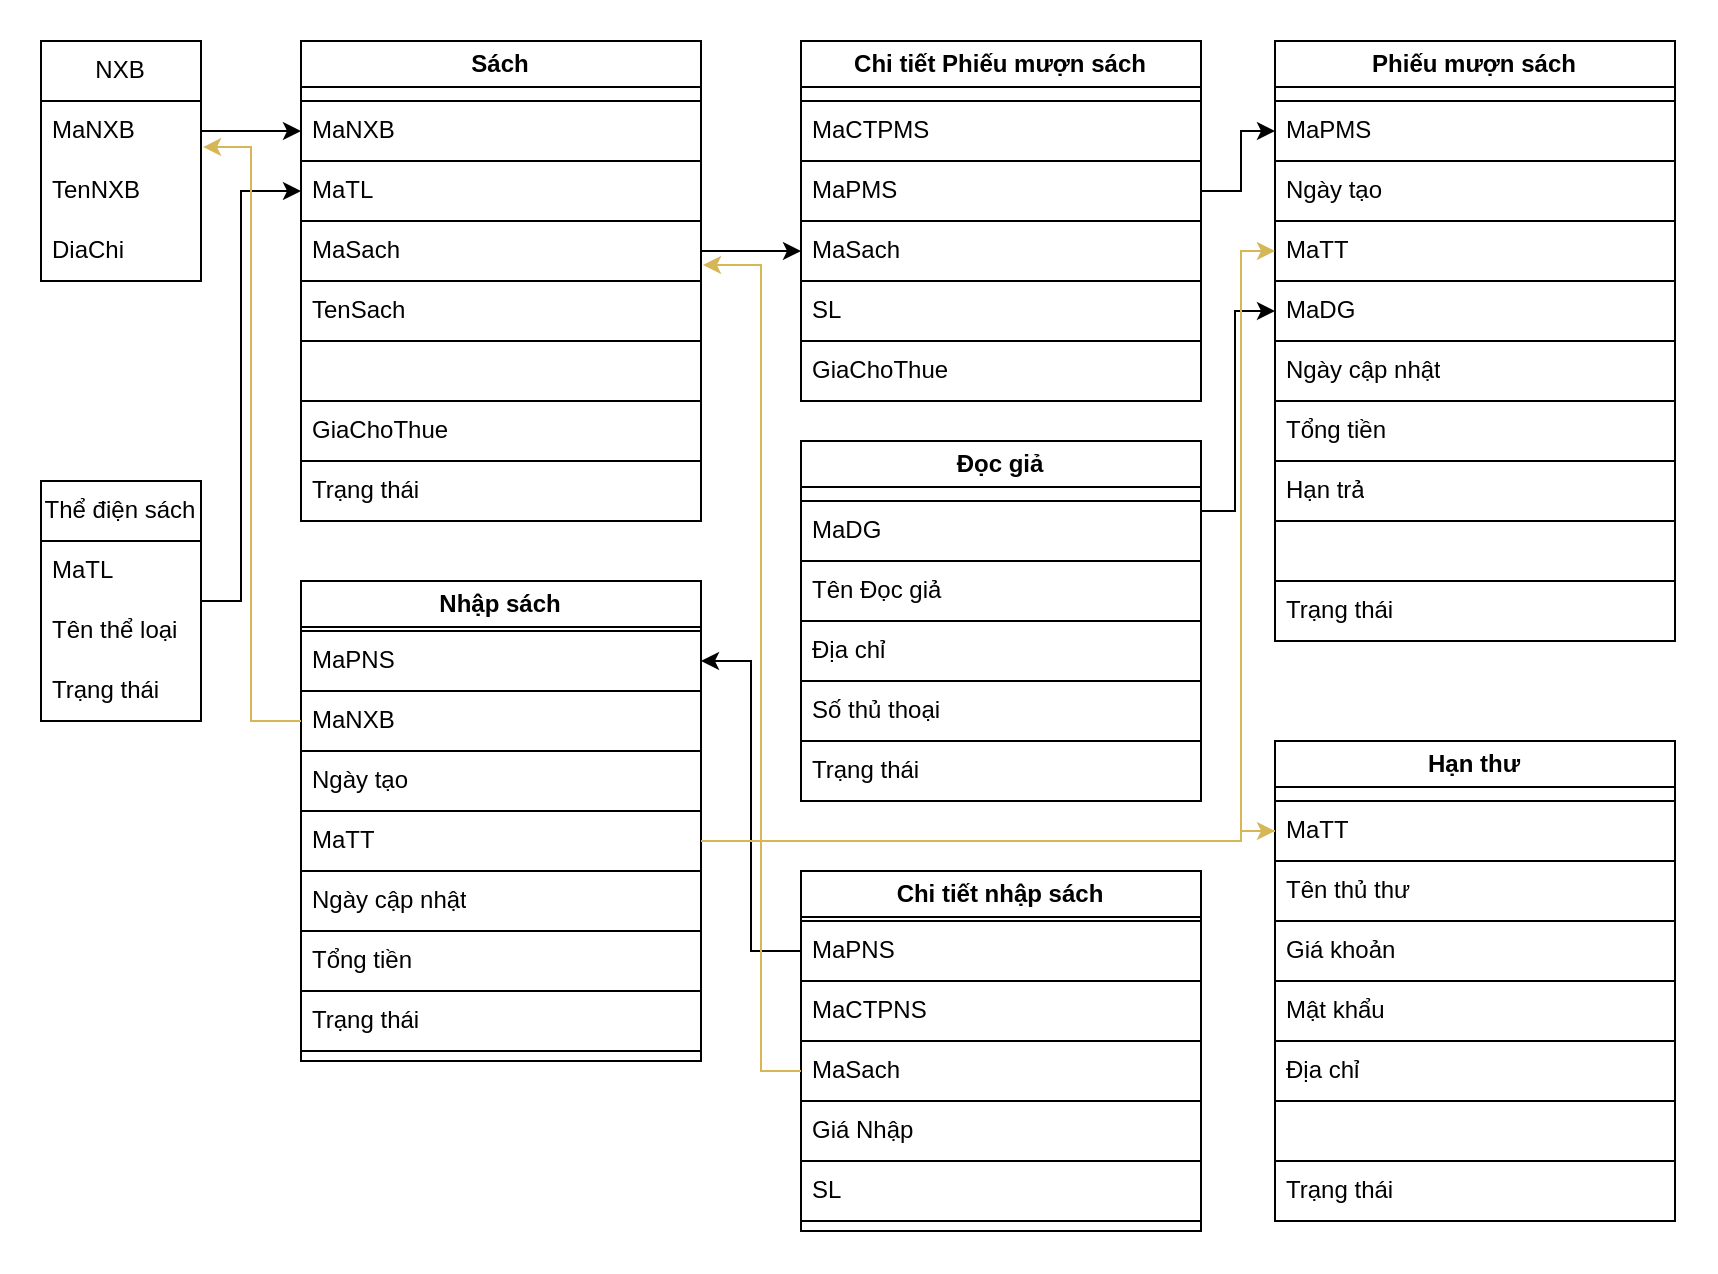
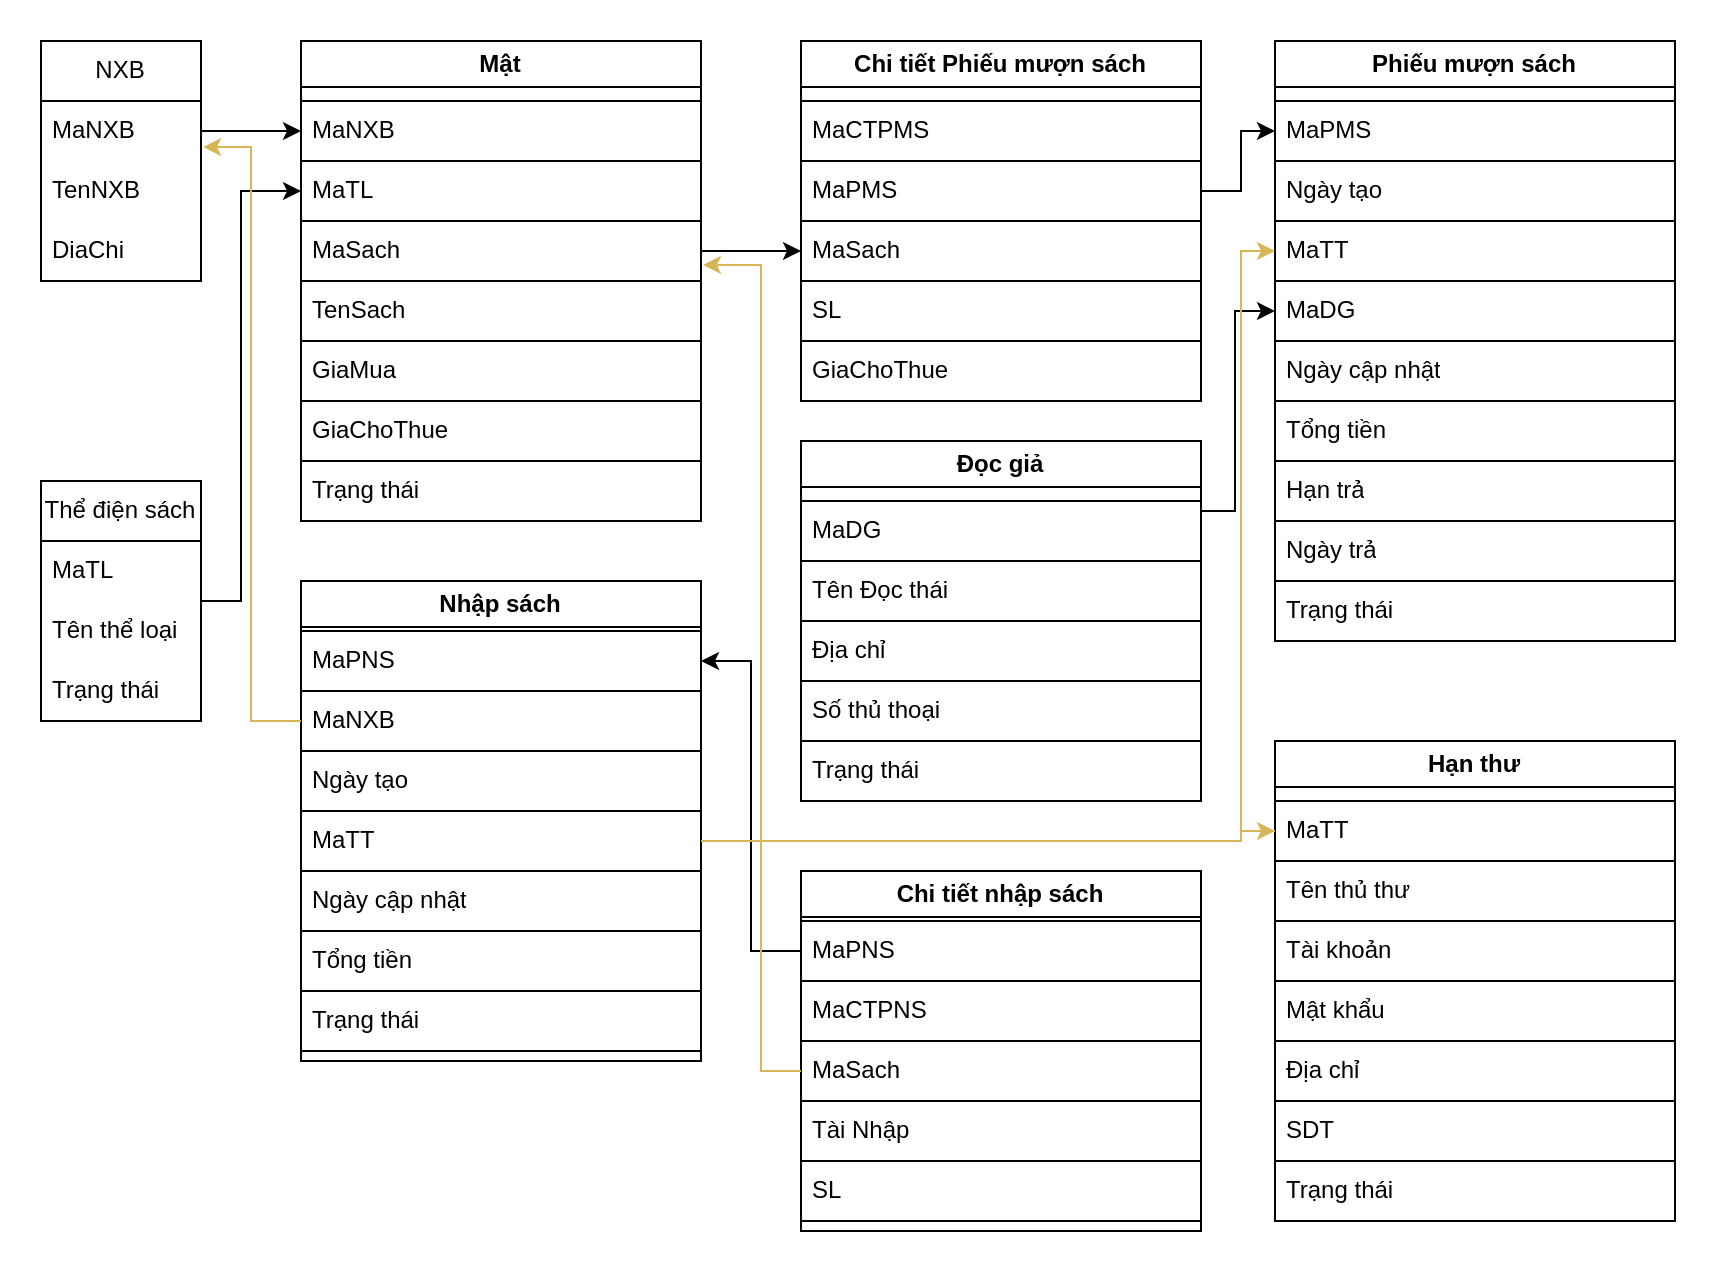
(501, 65) -> (501, 65)
none -> (501, 371)
none -> (1475, 551)
(878, 591) -> (884, 591)
(1341, 951) -> (1341, 951)
(861, 1131) -> (861, 1131)
none -> (1475, 1131)
